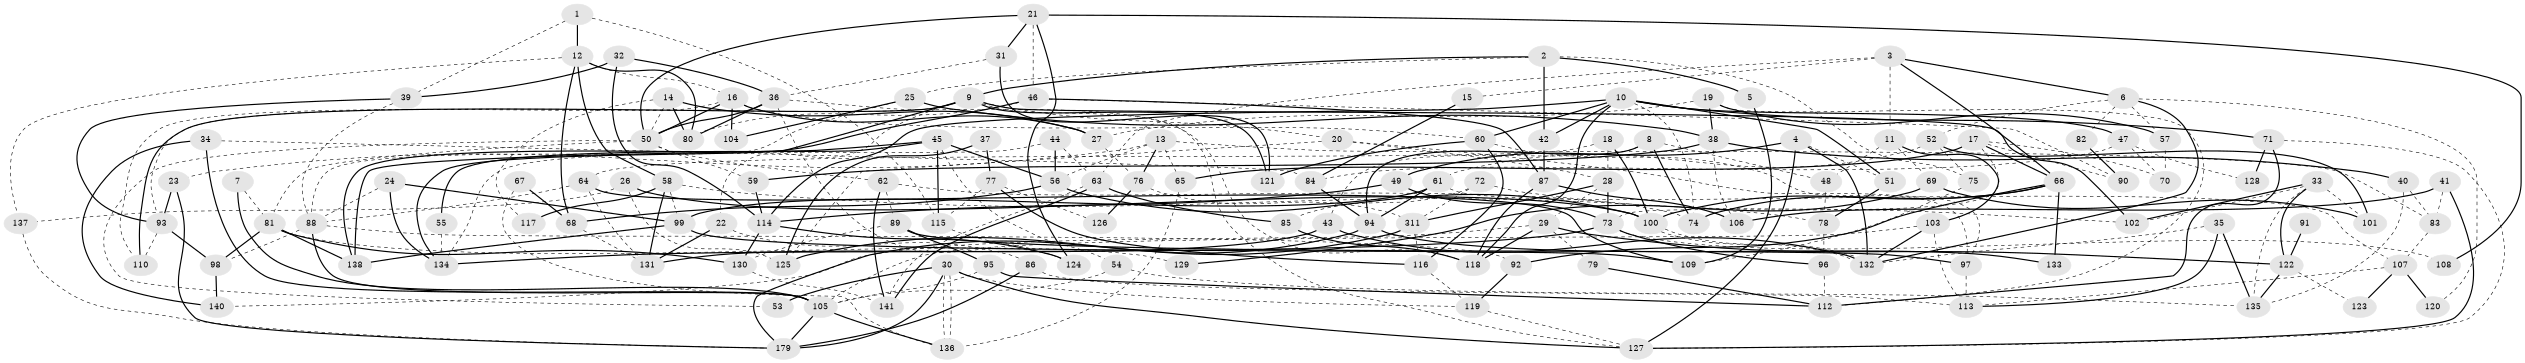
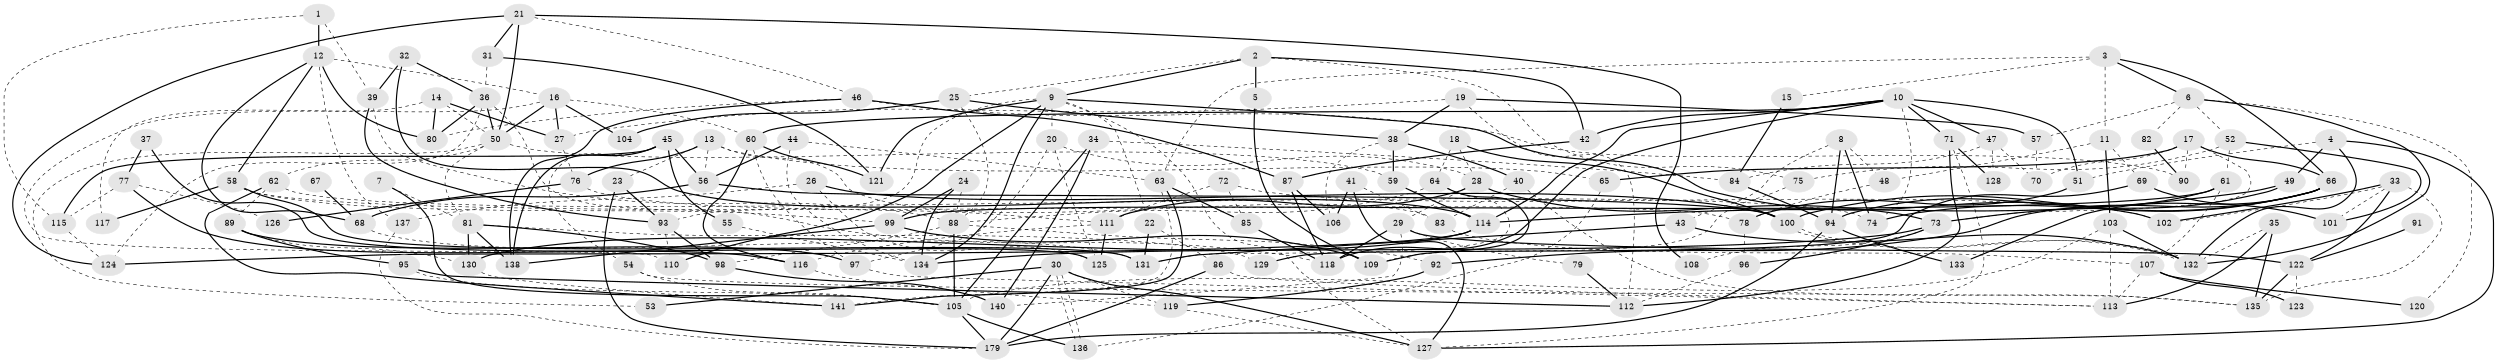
(1413, 224) -> (1107, 224)
(636, 283) -> none
